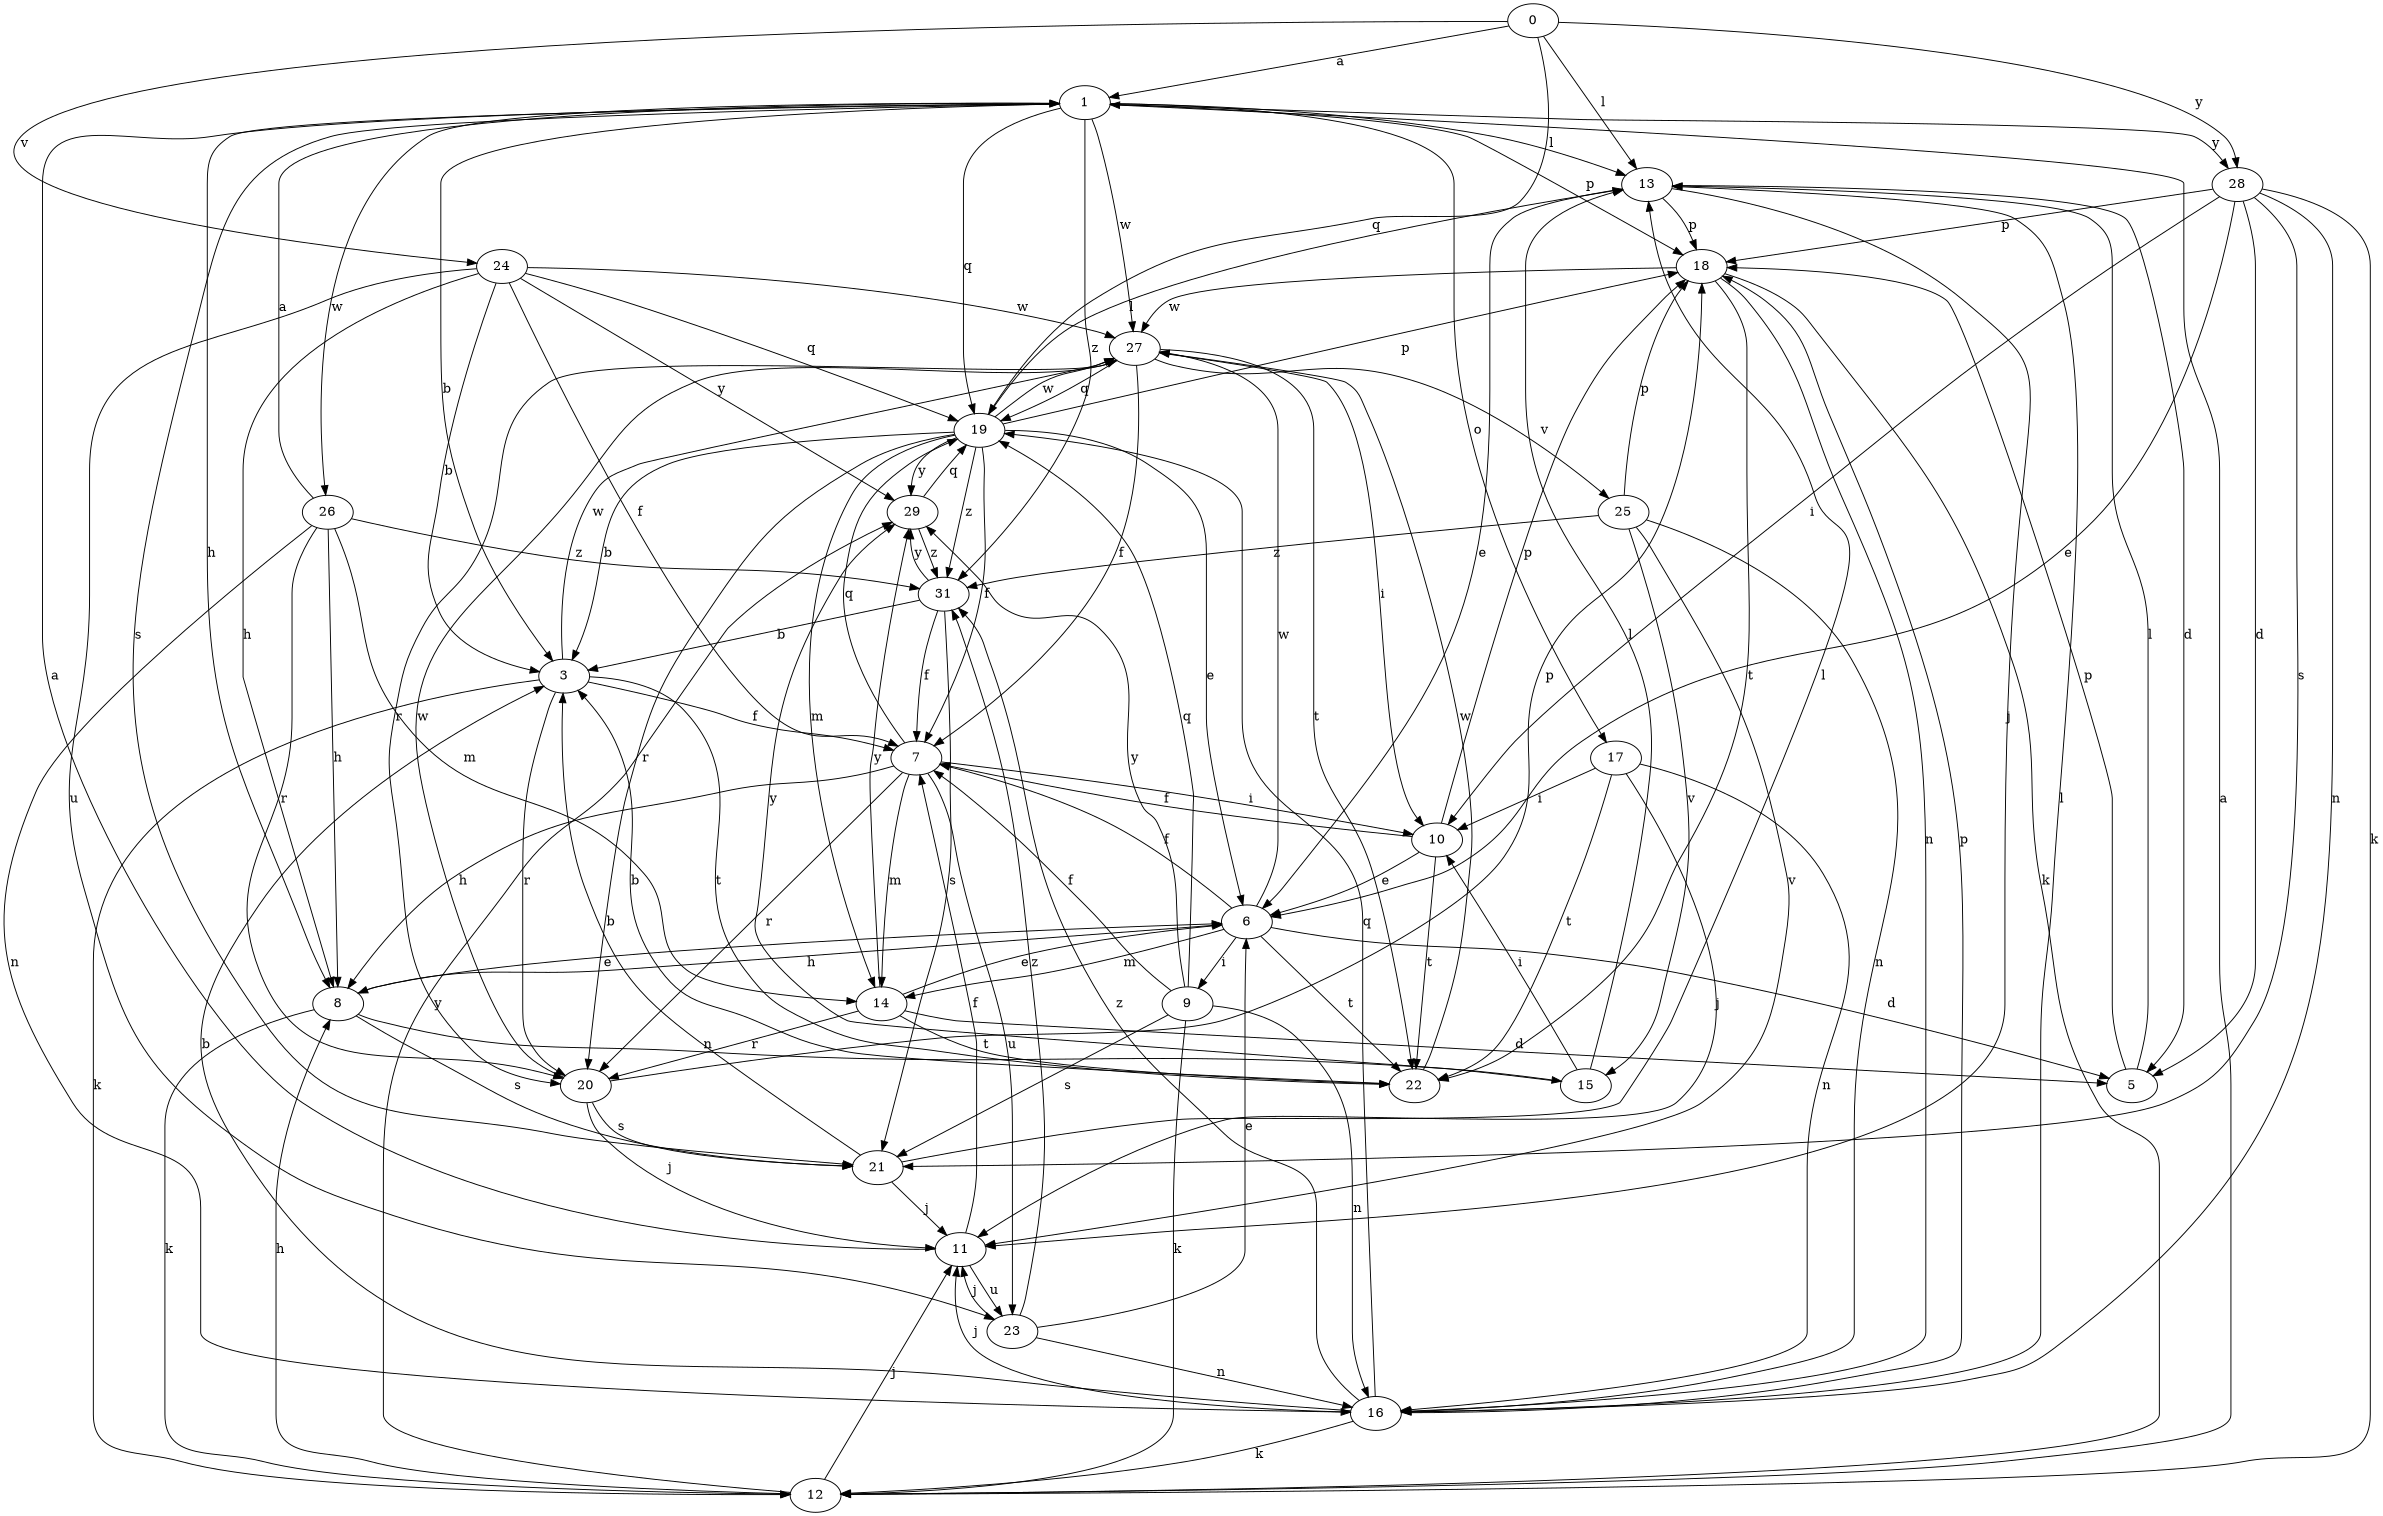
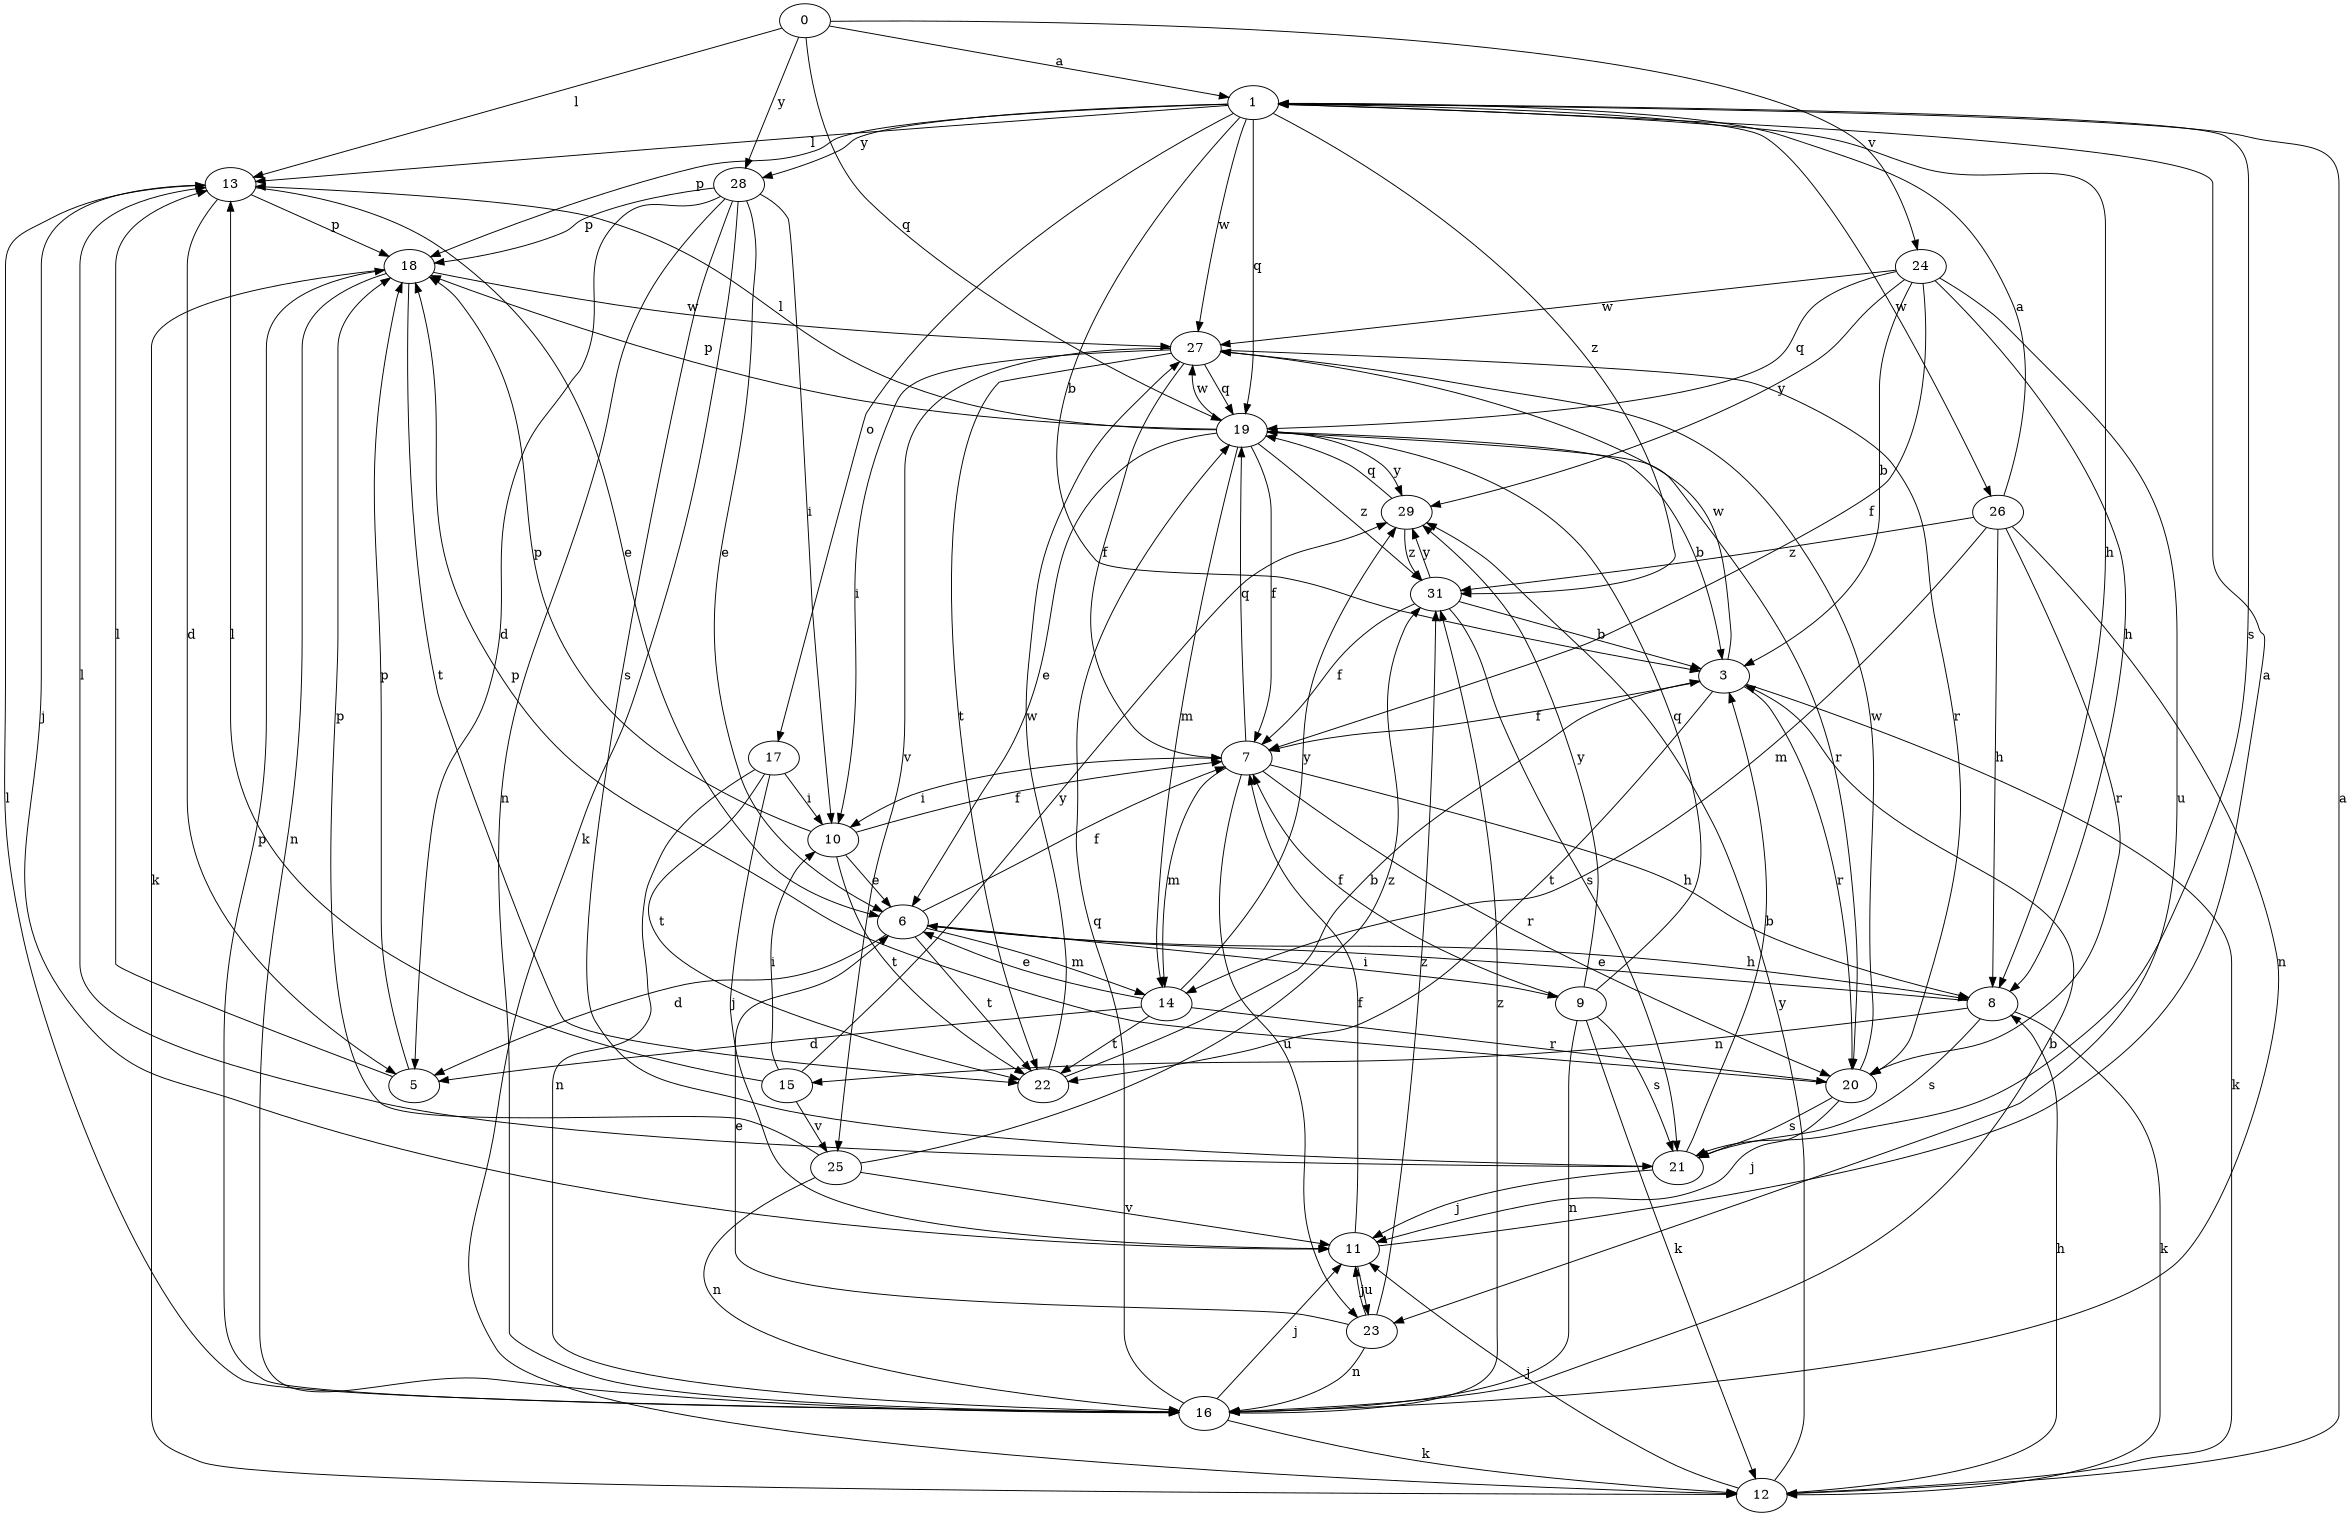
(1278, 598) -> none
(1688, 806) -> (809, 1123)
